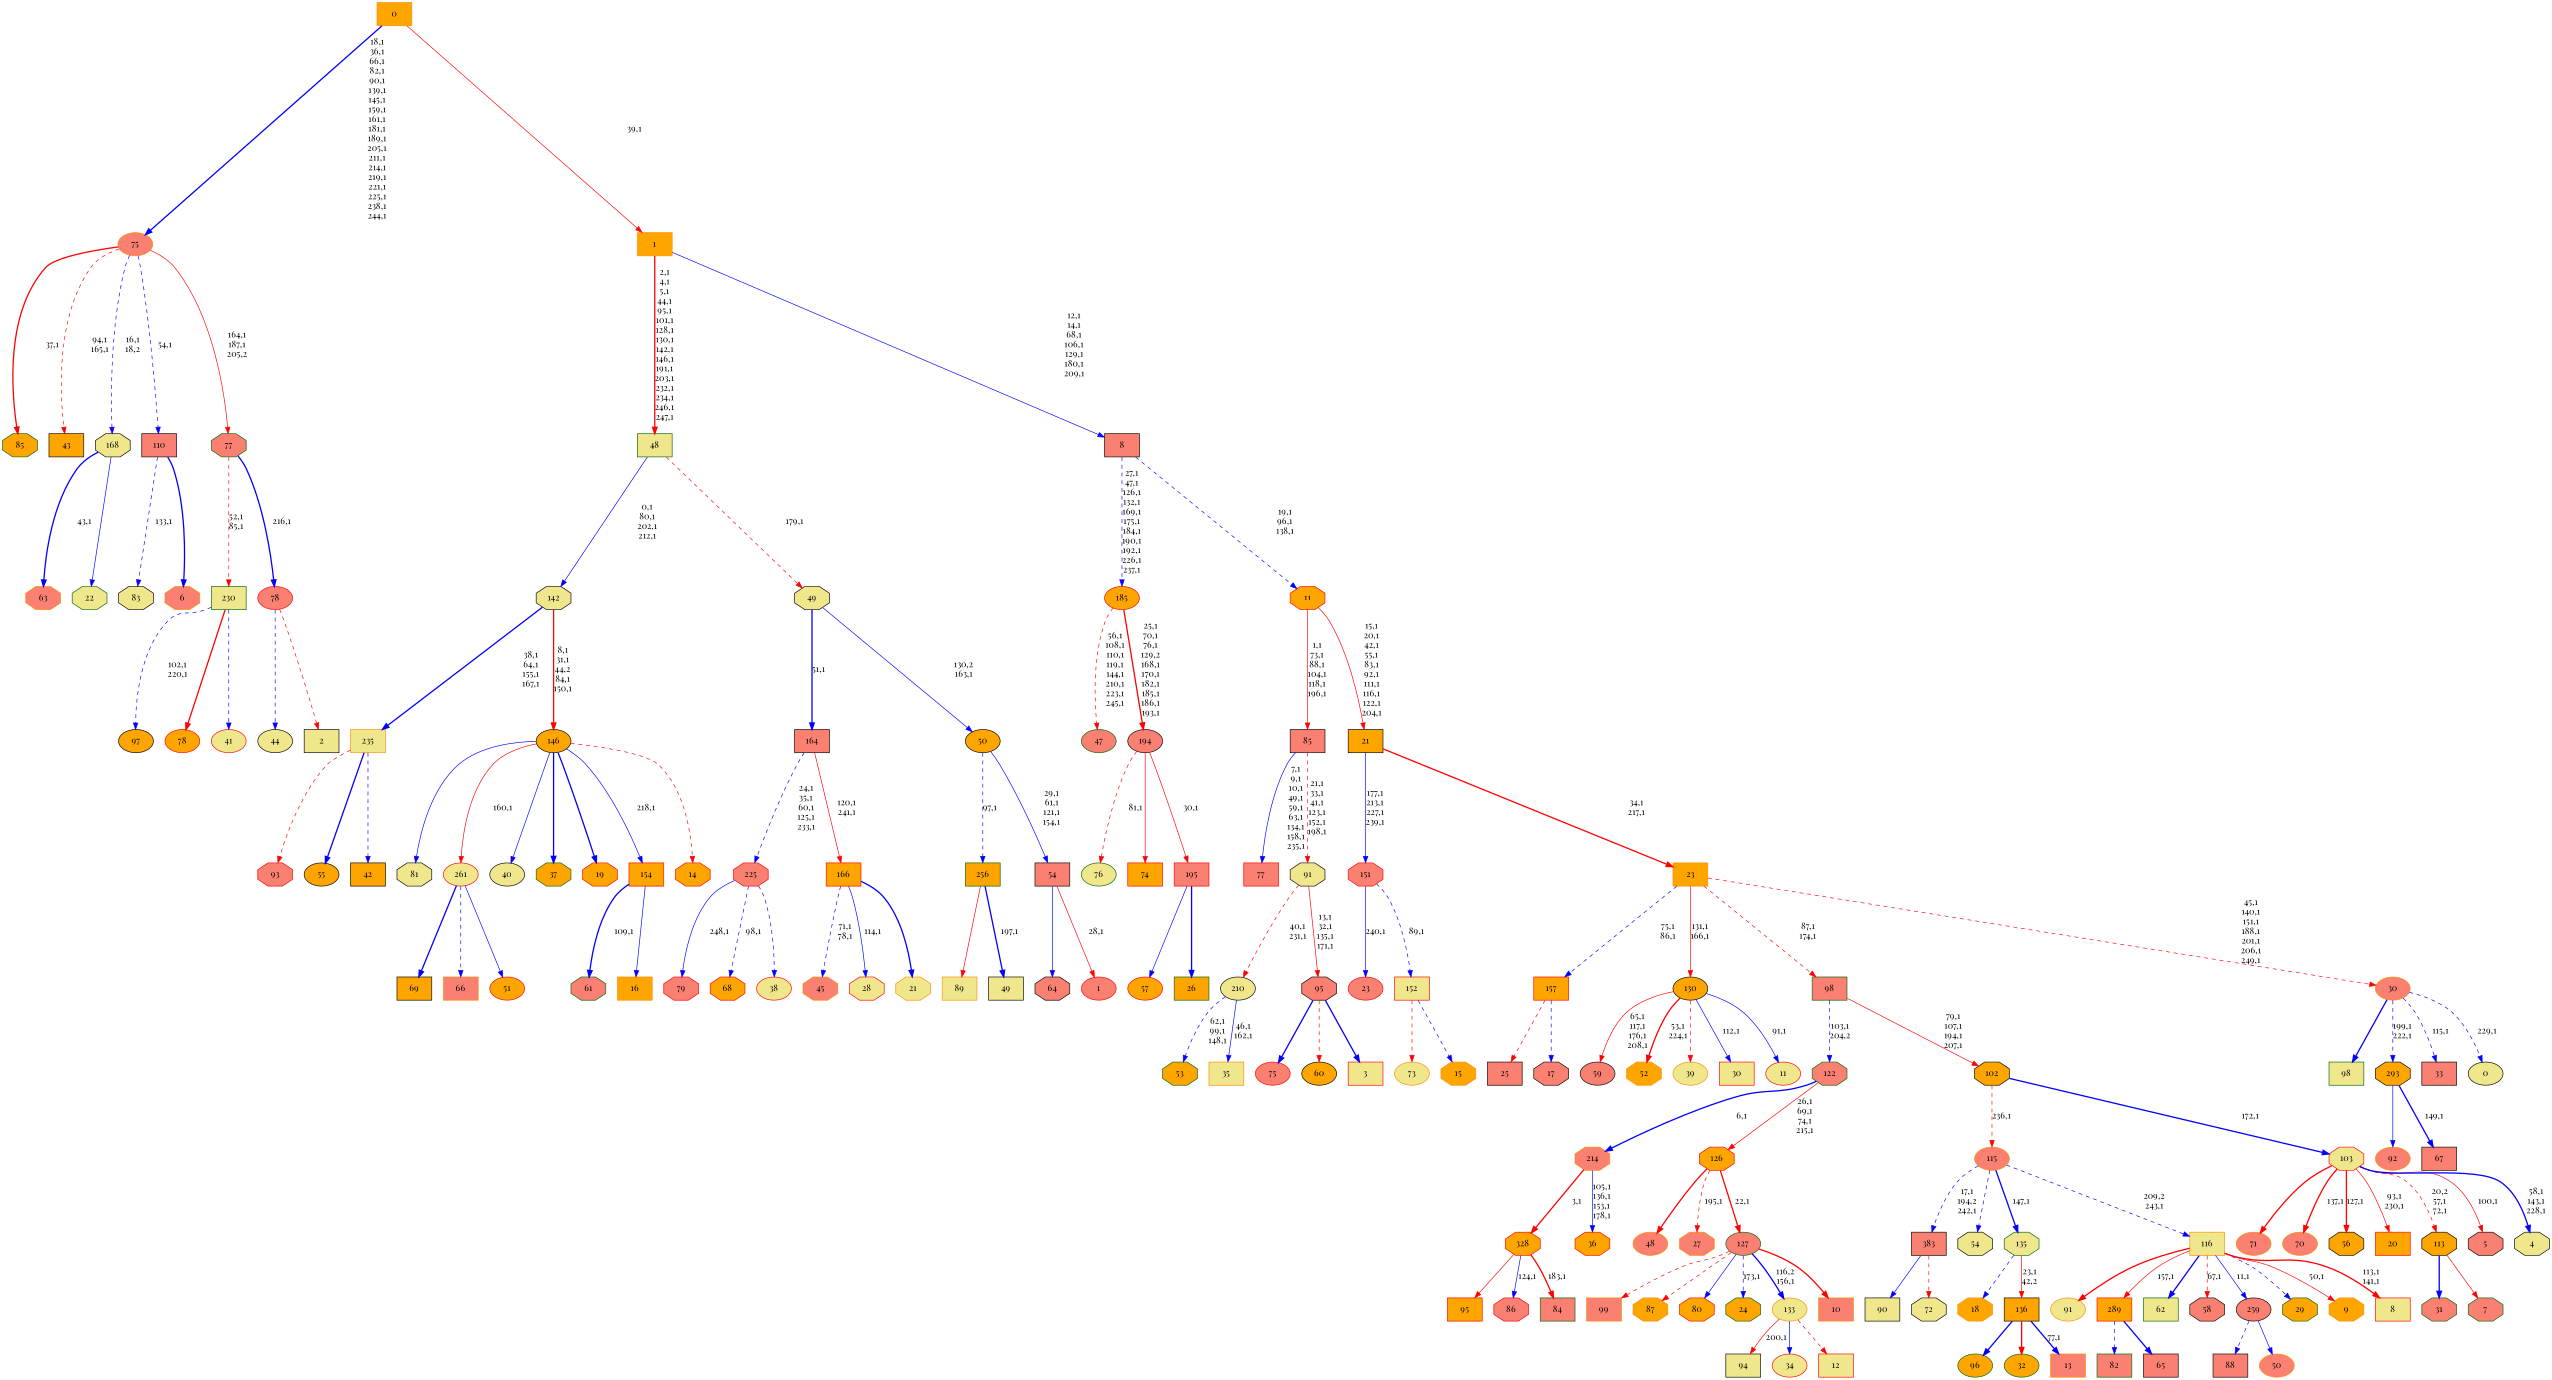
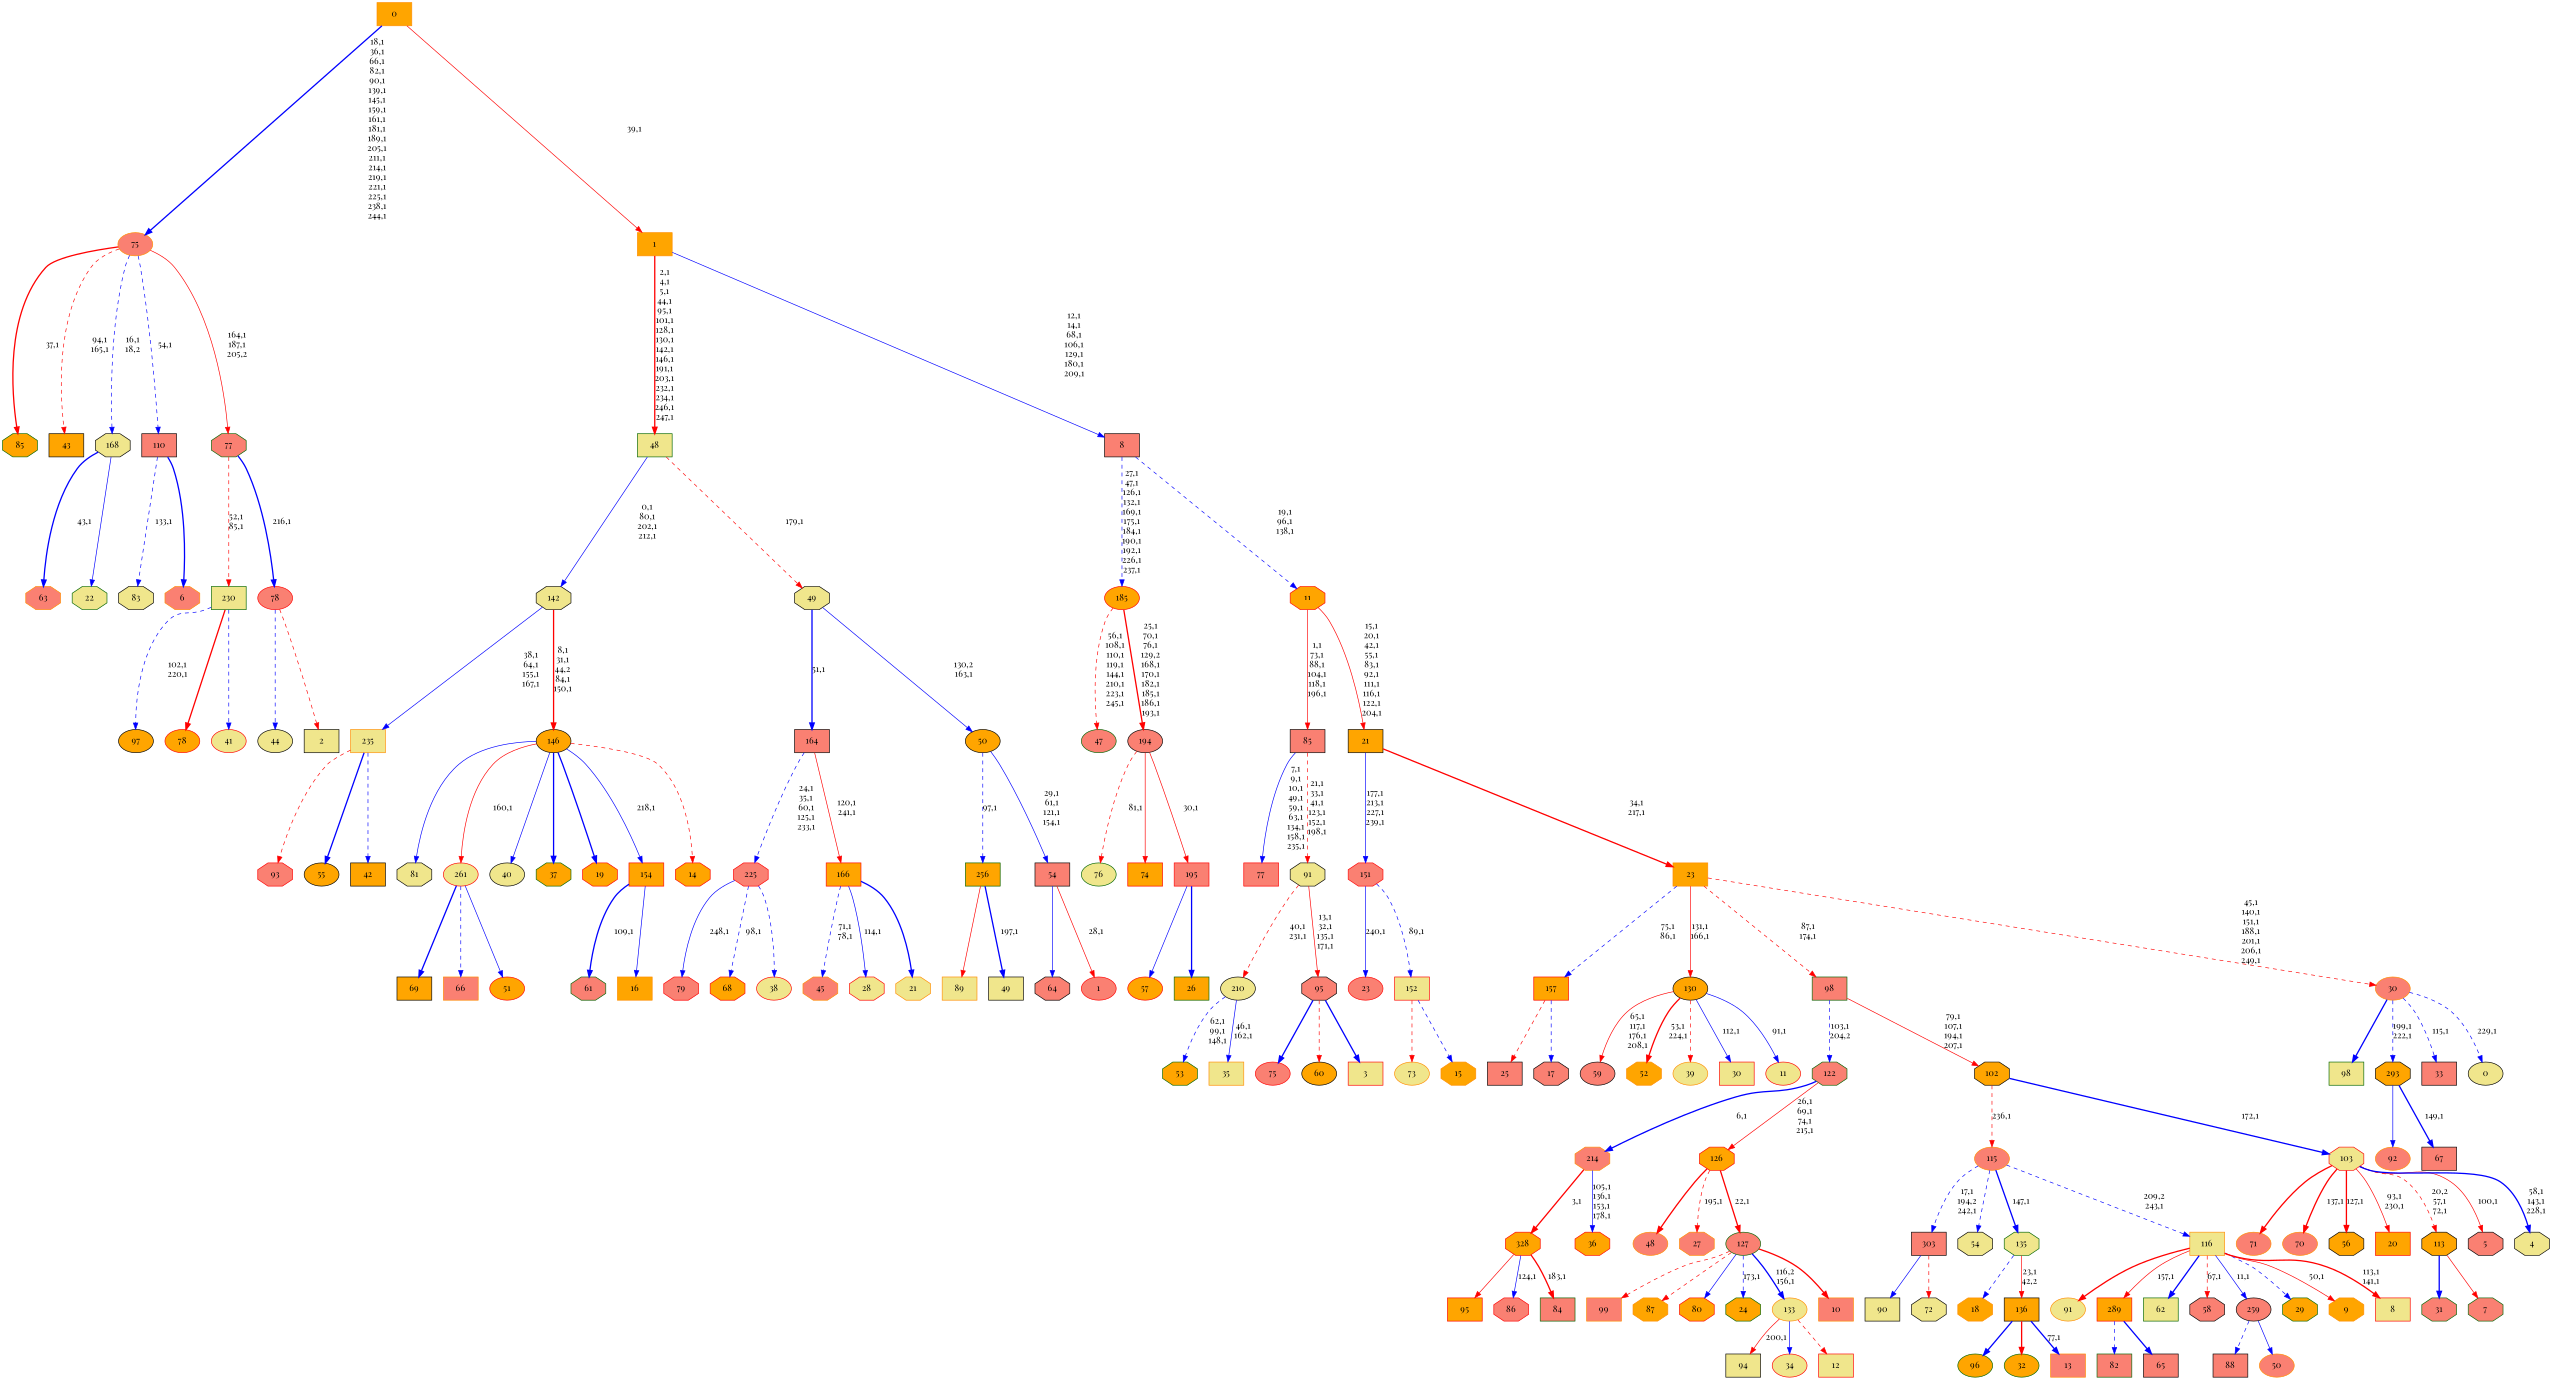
(465, 666) -> (465, 666)
(1929, 1244) -> (1929, 1244)
